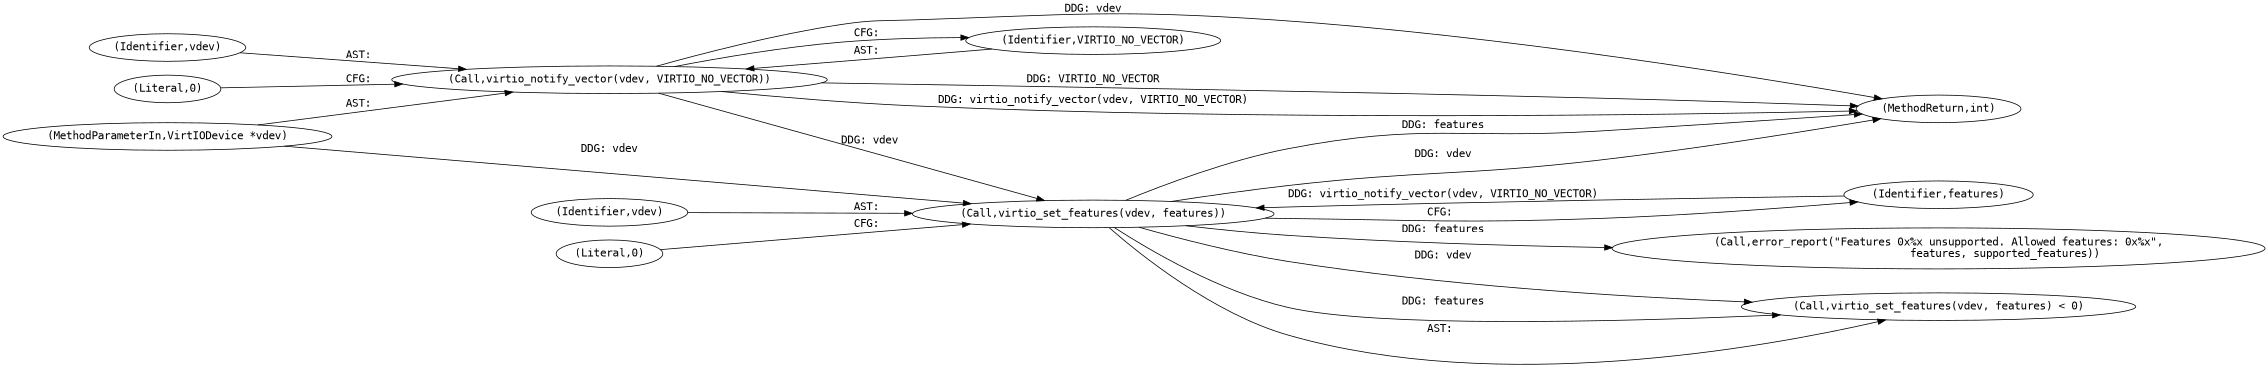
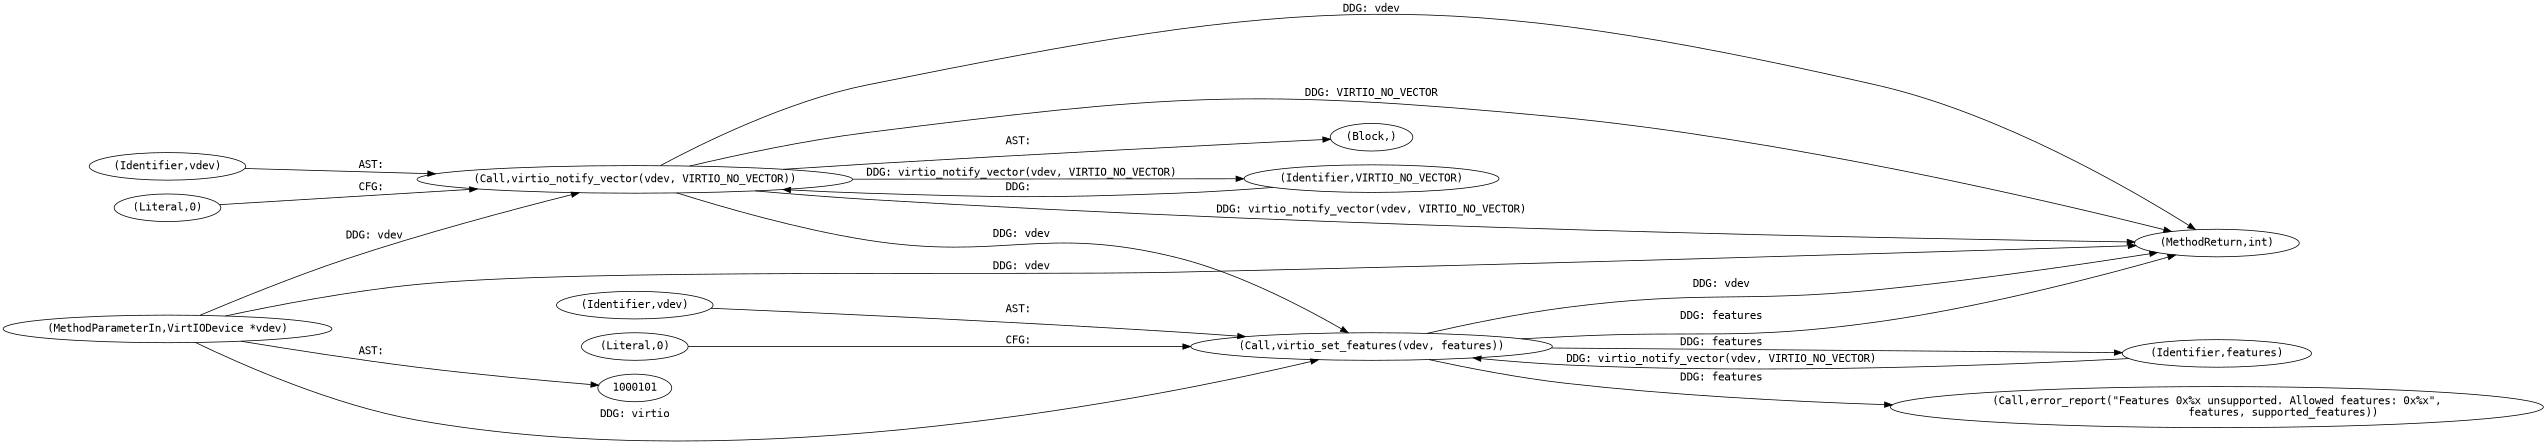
(870, 33) -> (1022, 173)
(870, 51) -> (1022, 187)
(362, 104) -> (374, 236)
none -> (1371, 137)
(609, 149) -> (635, 414)
(1443, 213) -> (1721, 342)
none -> (1176, 272)
(1939, 307) -> none
none -> (635, 388)
